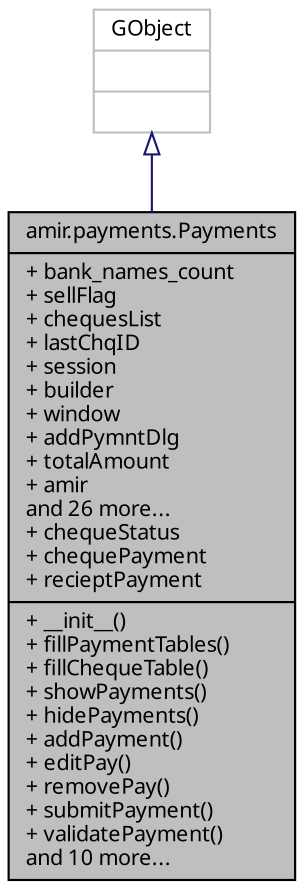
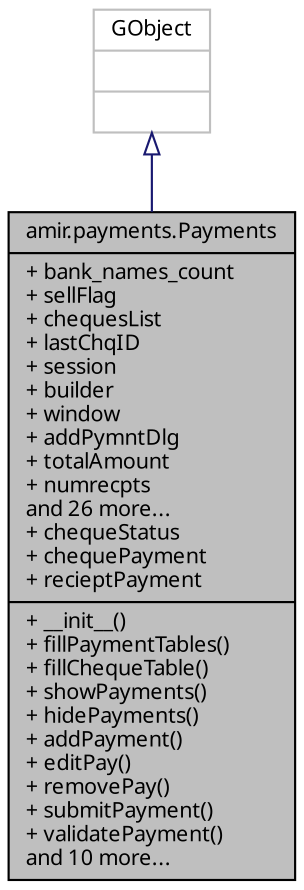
(58, 486) -> (88, 486)
